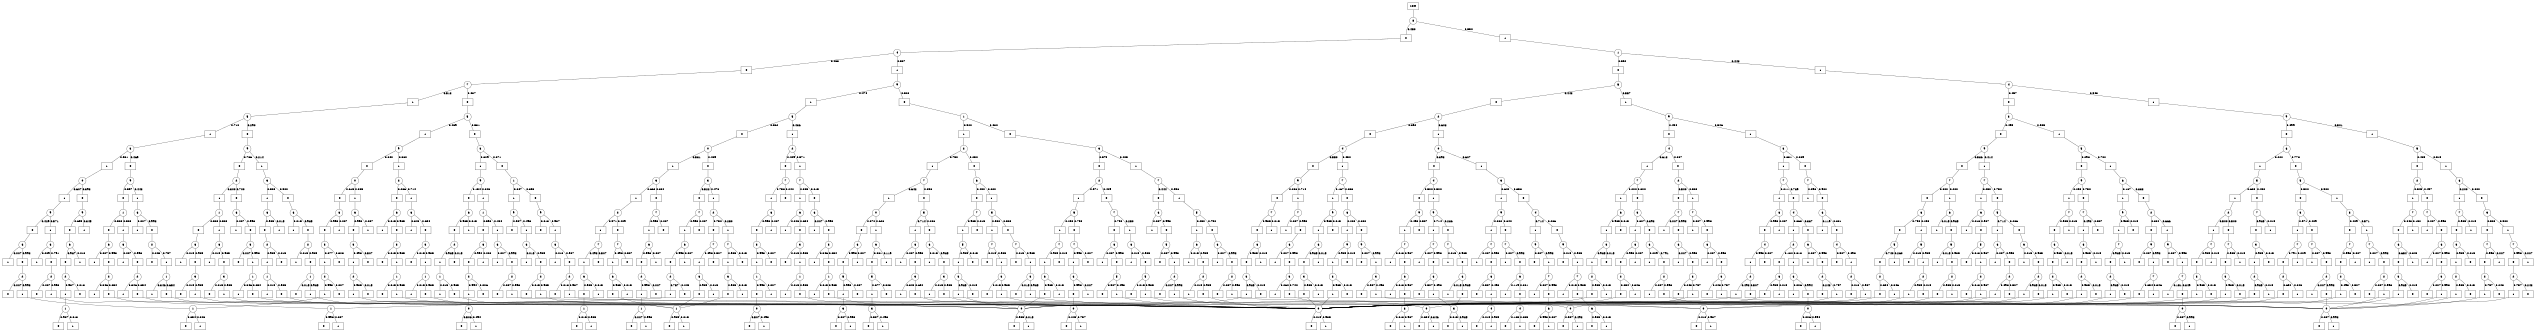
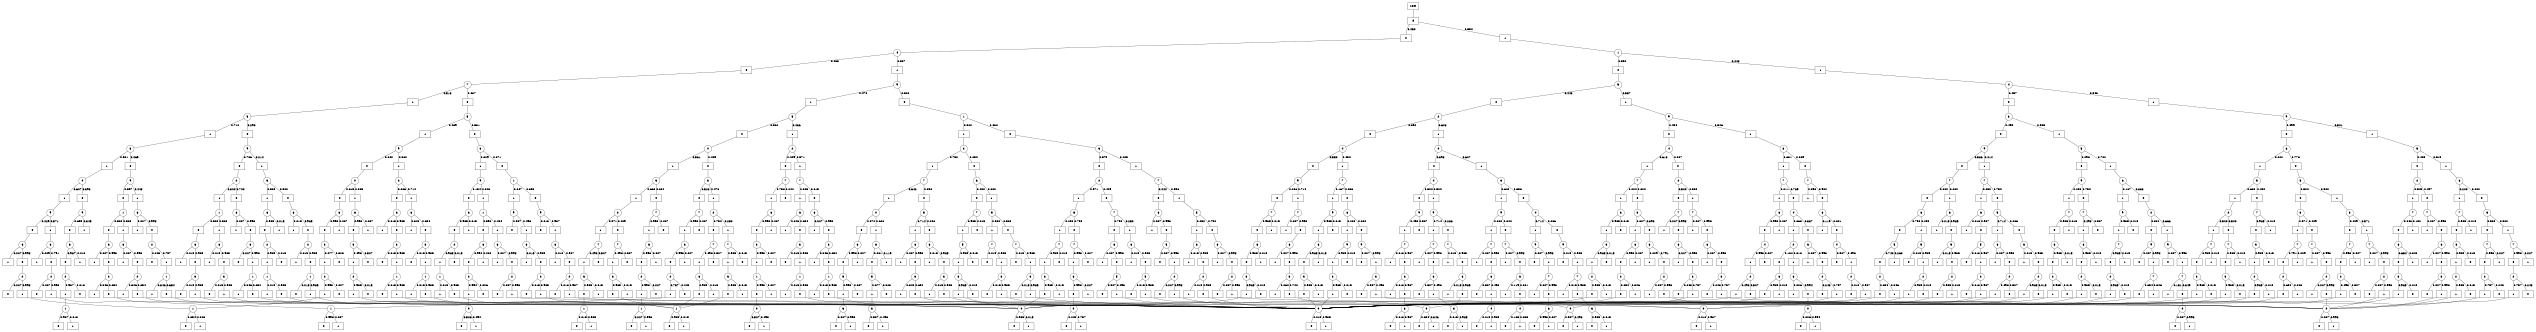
(1413, 21) -> (1413, 21)
